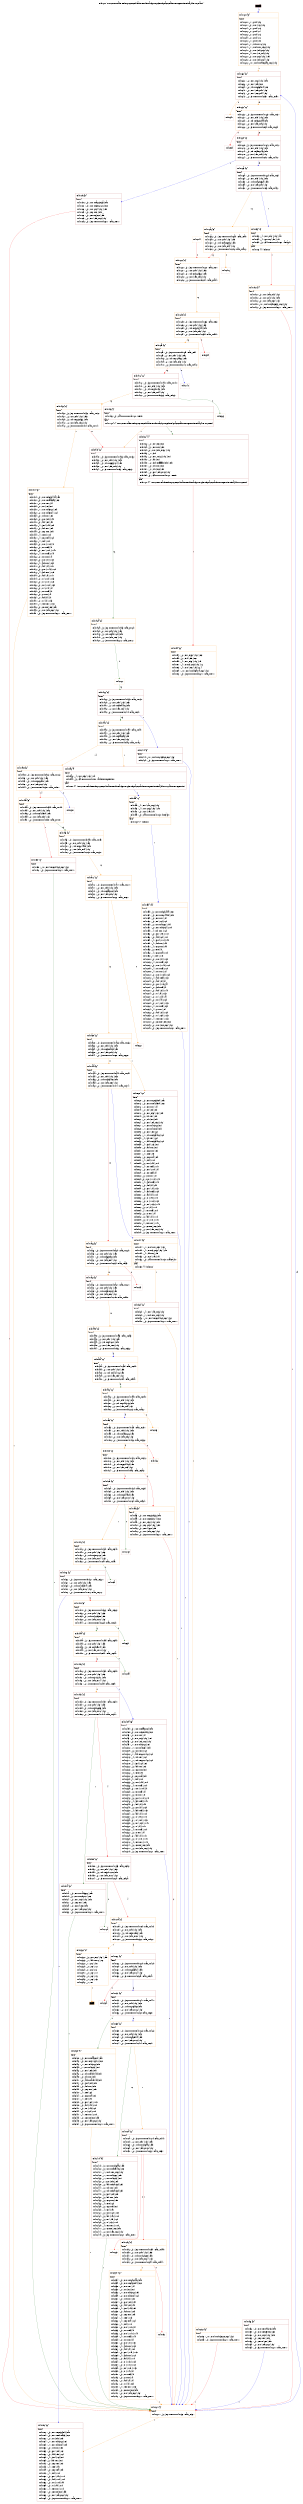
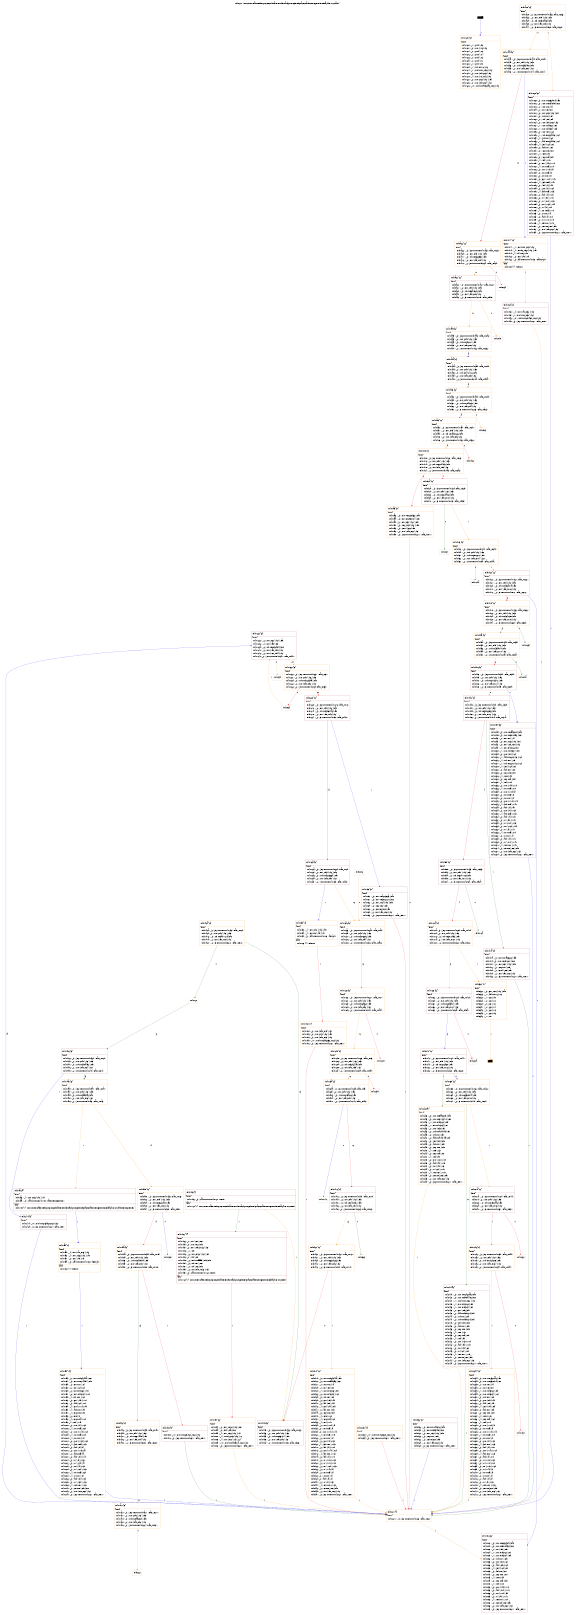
(258, 68) -> (269, 685)
(197, 250) -> (373, 1035)
(226, 259) -> (358, 897)
none -> (498, 339)
(113, 545) -> (299, 1169)
(109, 966) -> none
